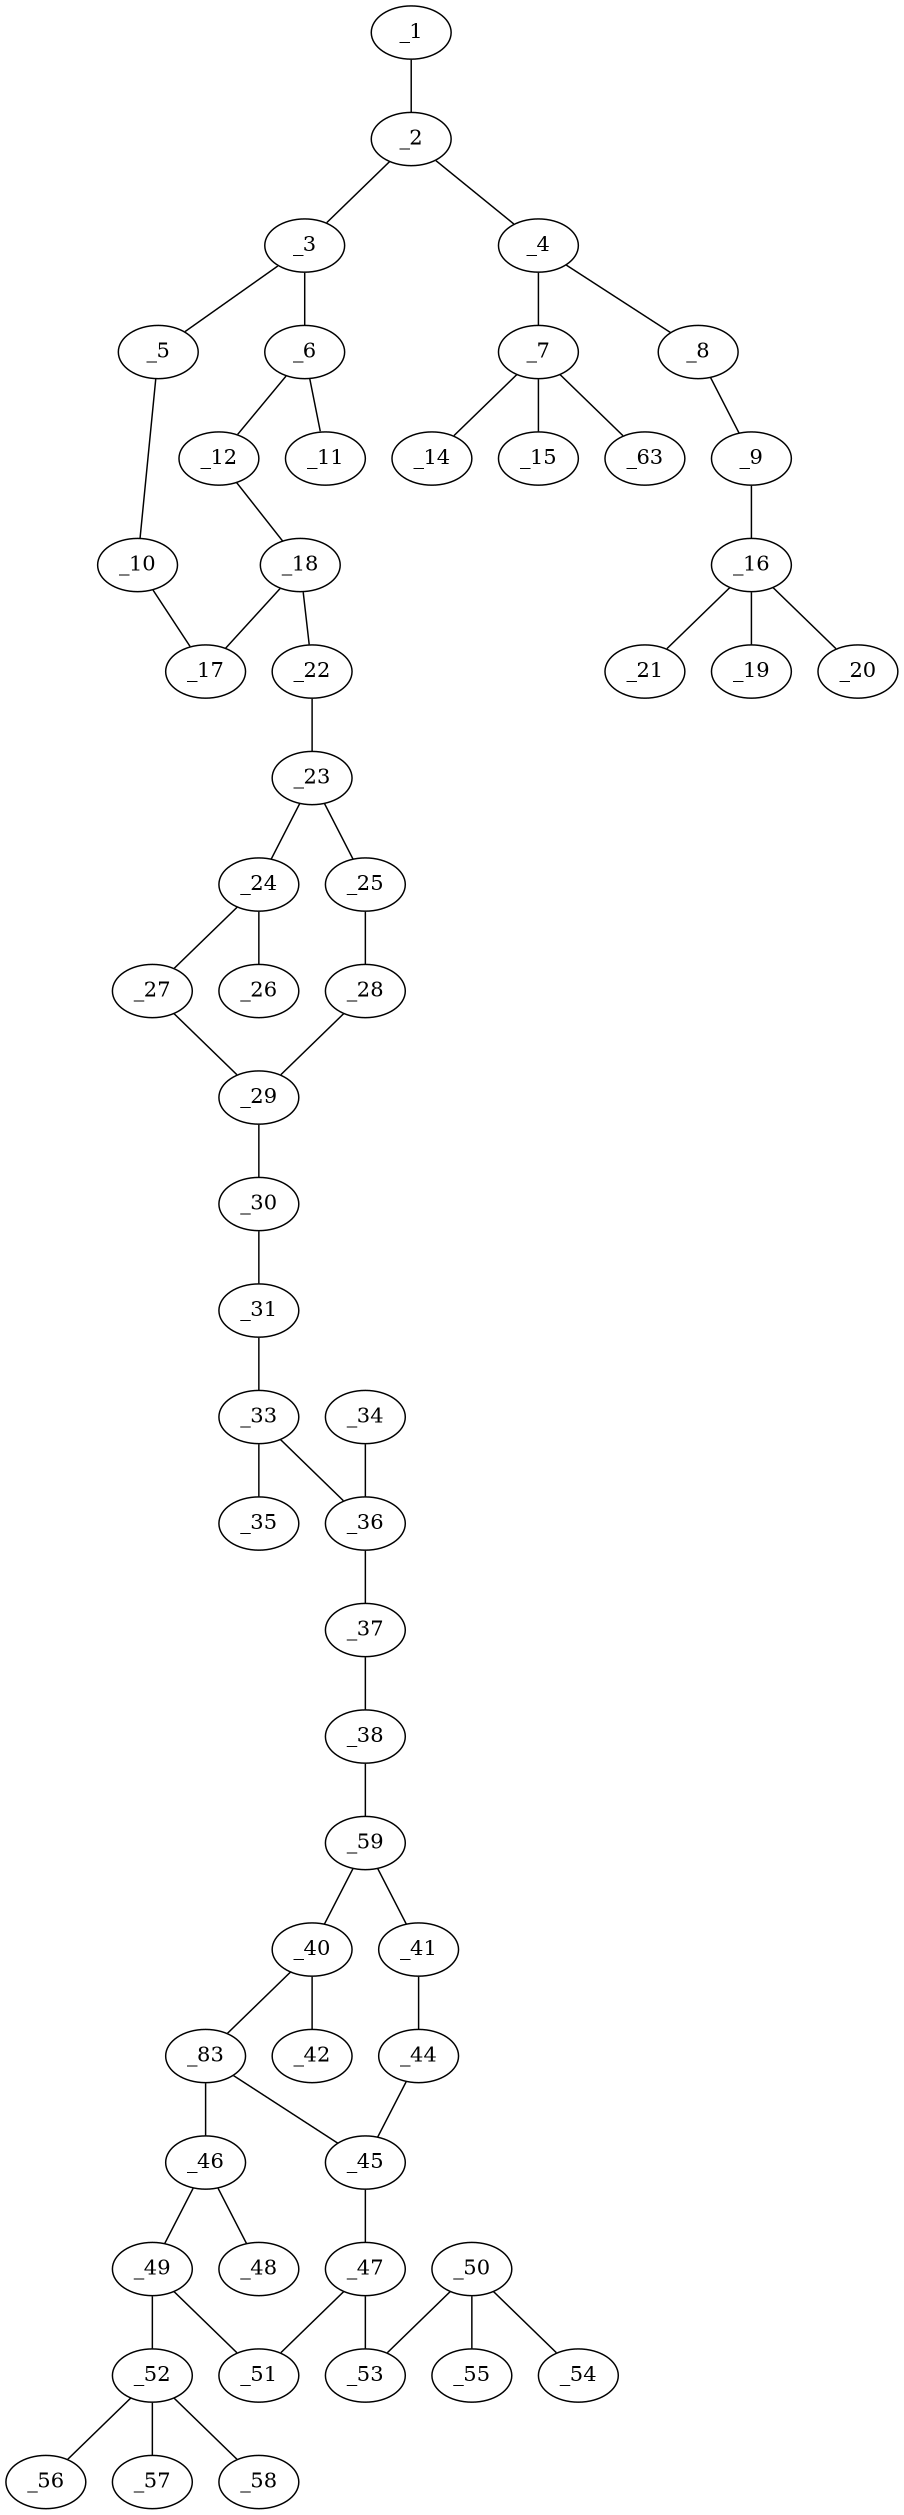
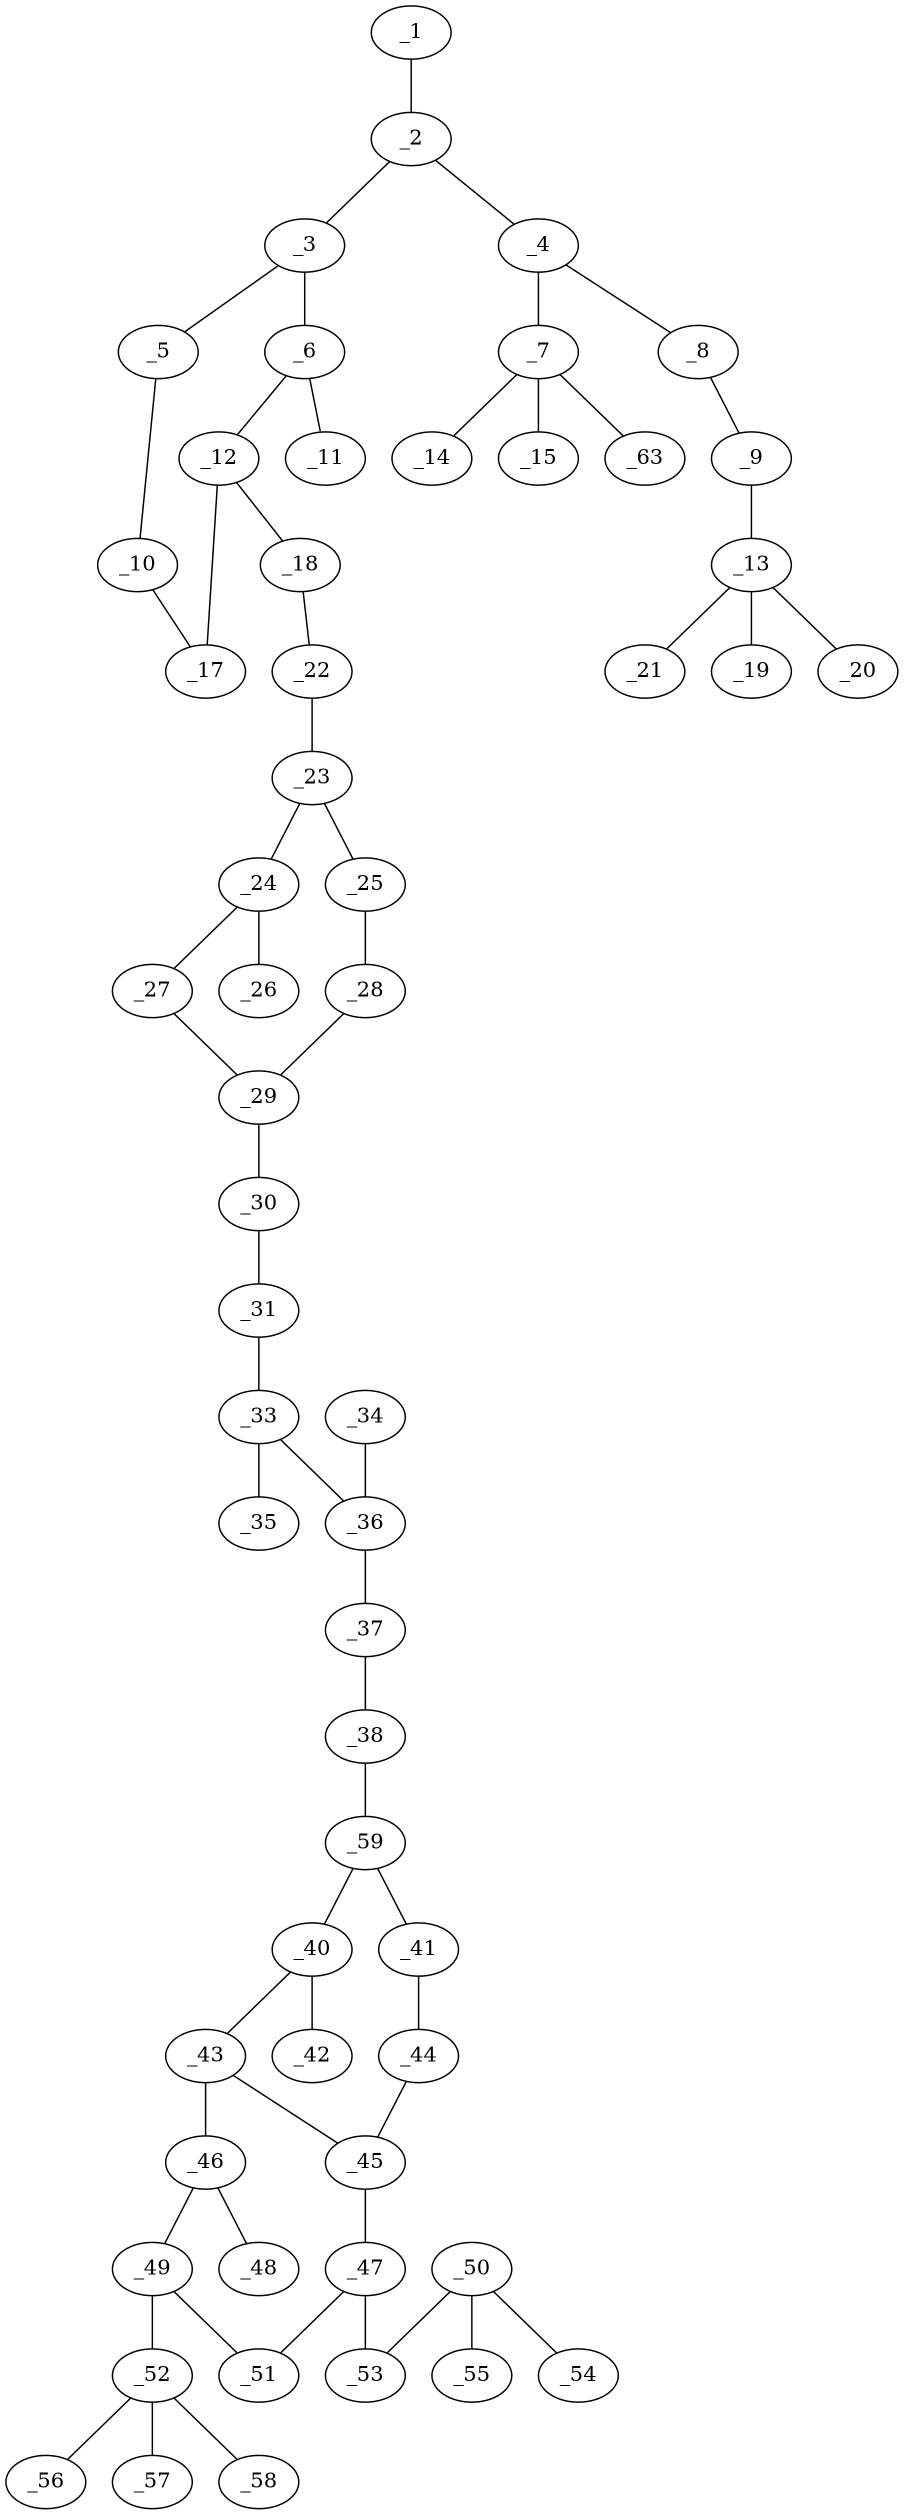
(751, 565) -> (751, 565)
(253, 618) -> (212, 565)
(206, 2056) -> (206, 2056)
